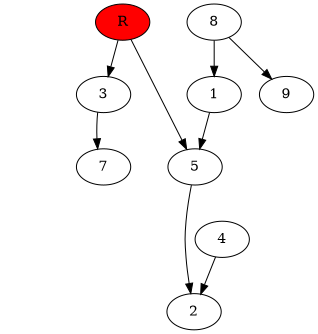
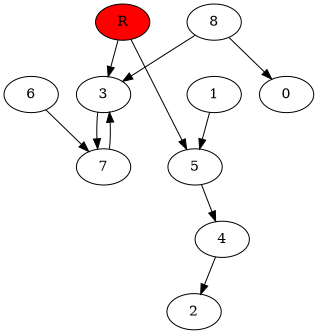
(214, 53) -> (163, 56)
none -> (31, 95)
(287, 95) -> (287, 95)
none -> (110, 136)
(185, 234) -> (207, 198)
